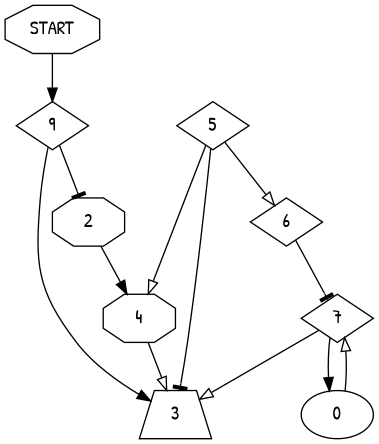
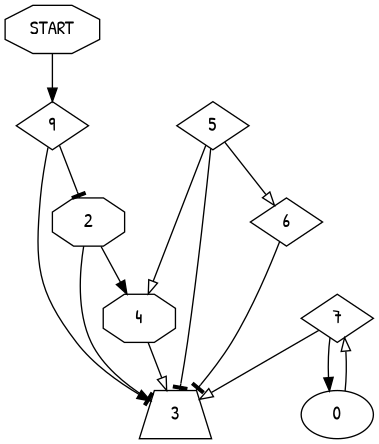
(310, 267) -> (246, 317)
none -> (87, 333)
